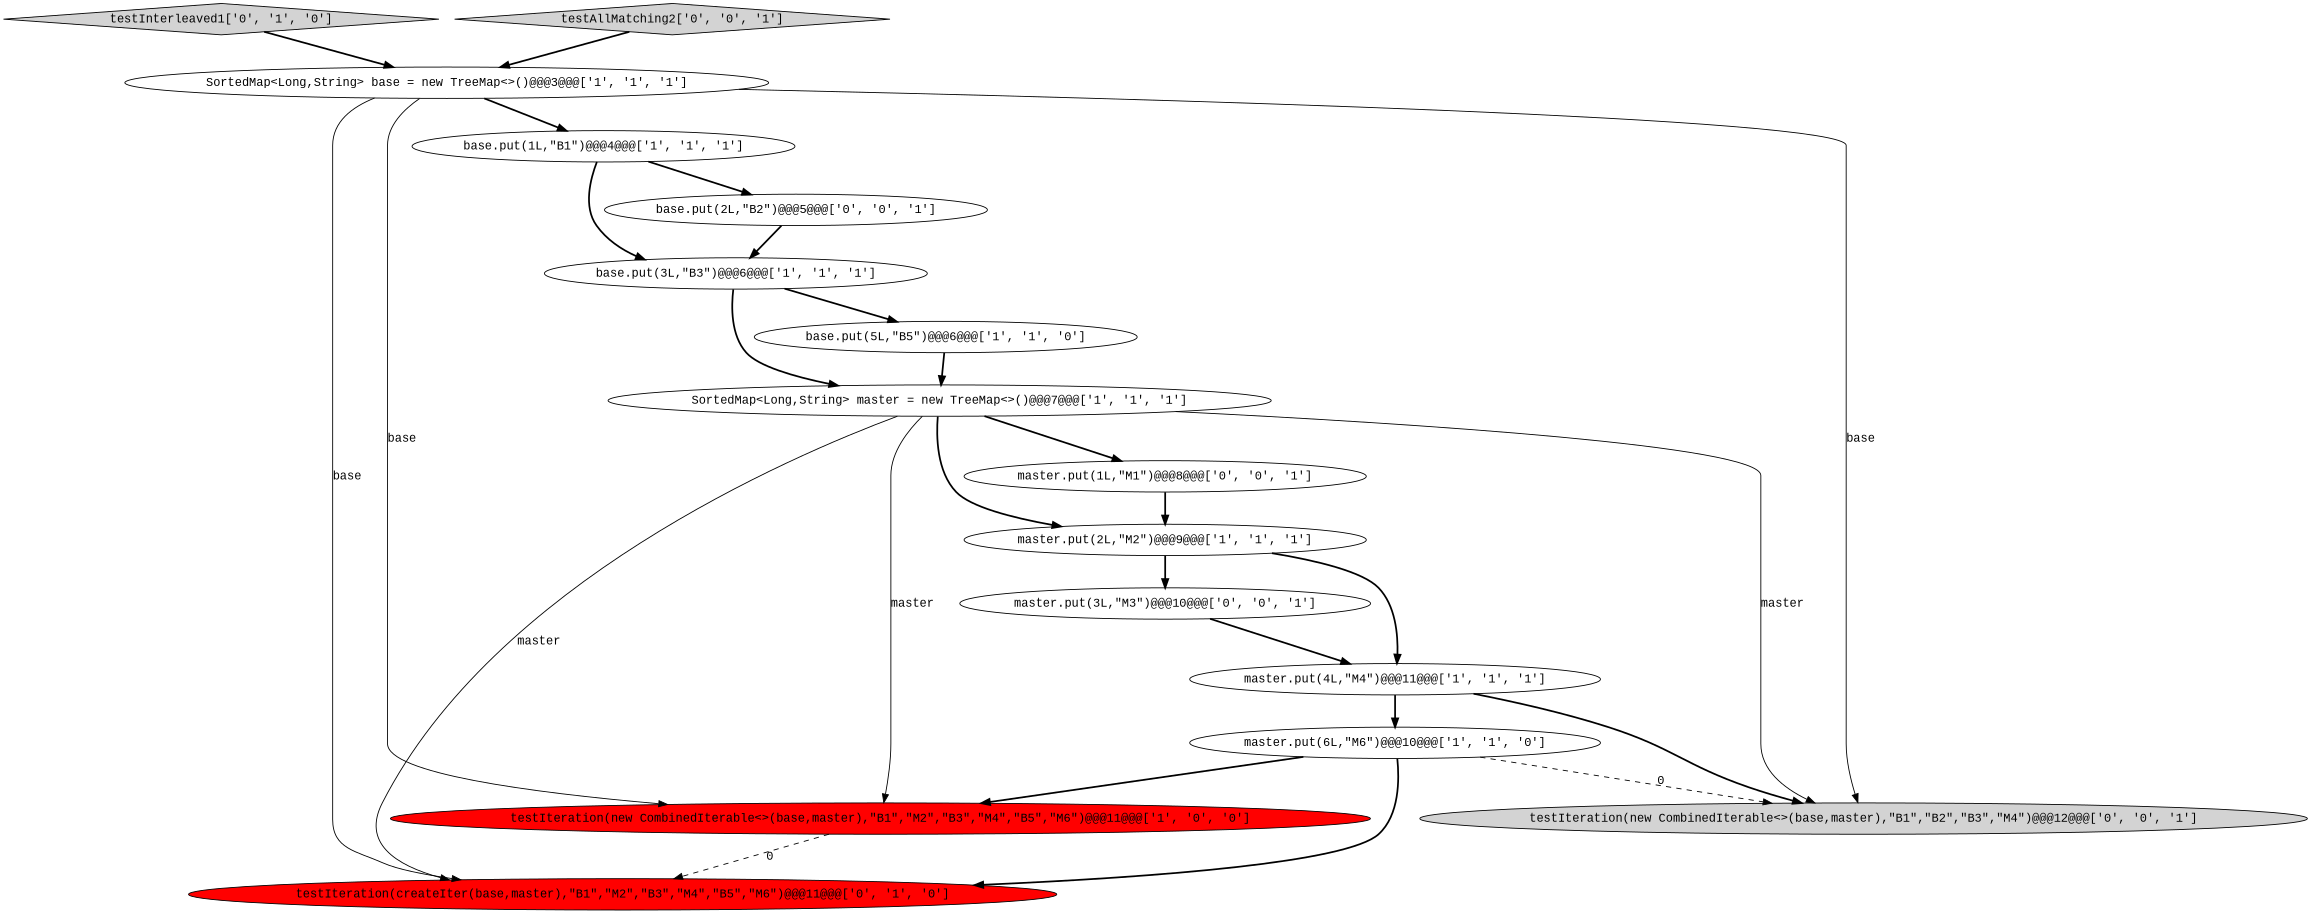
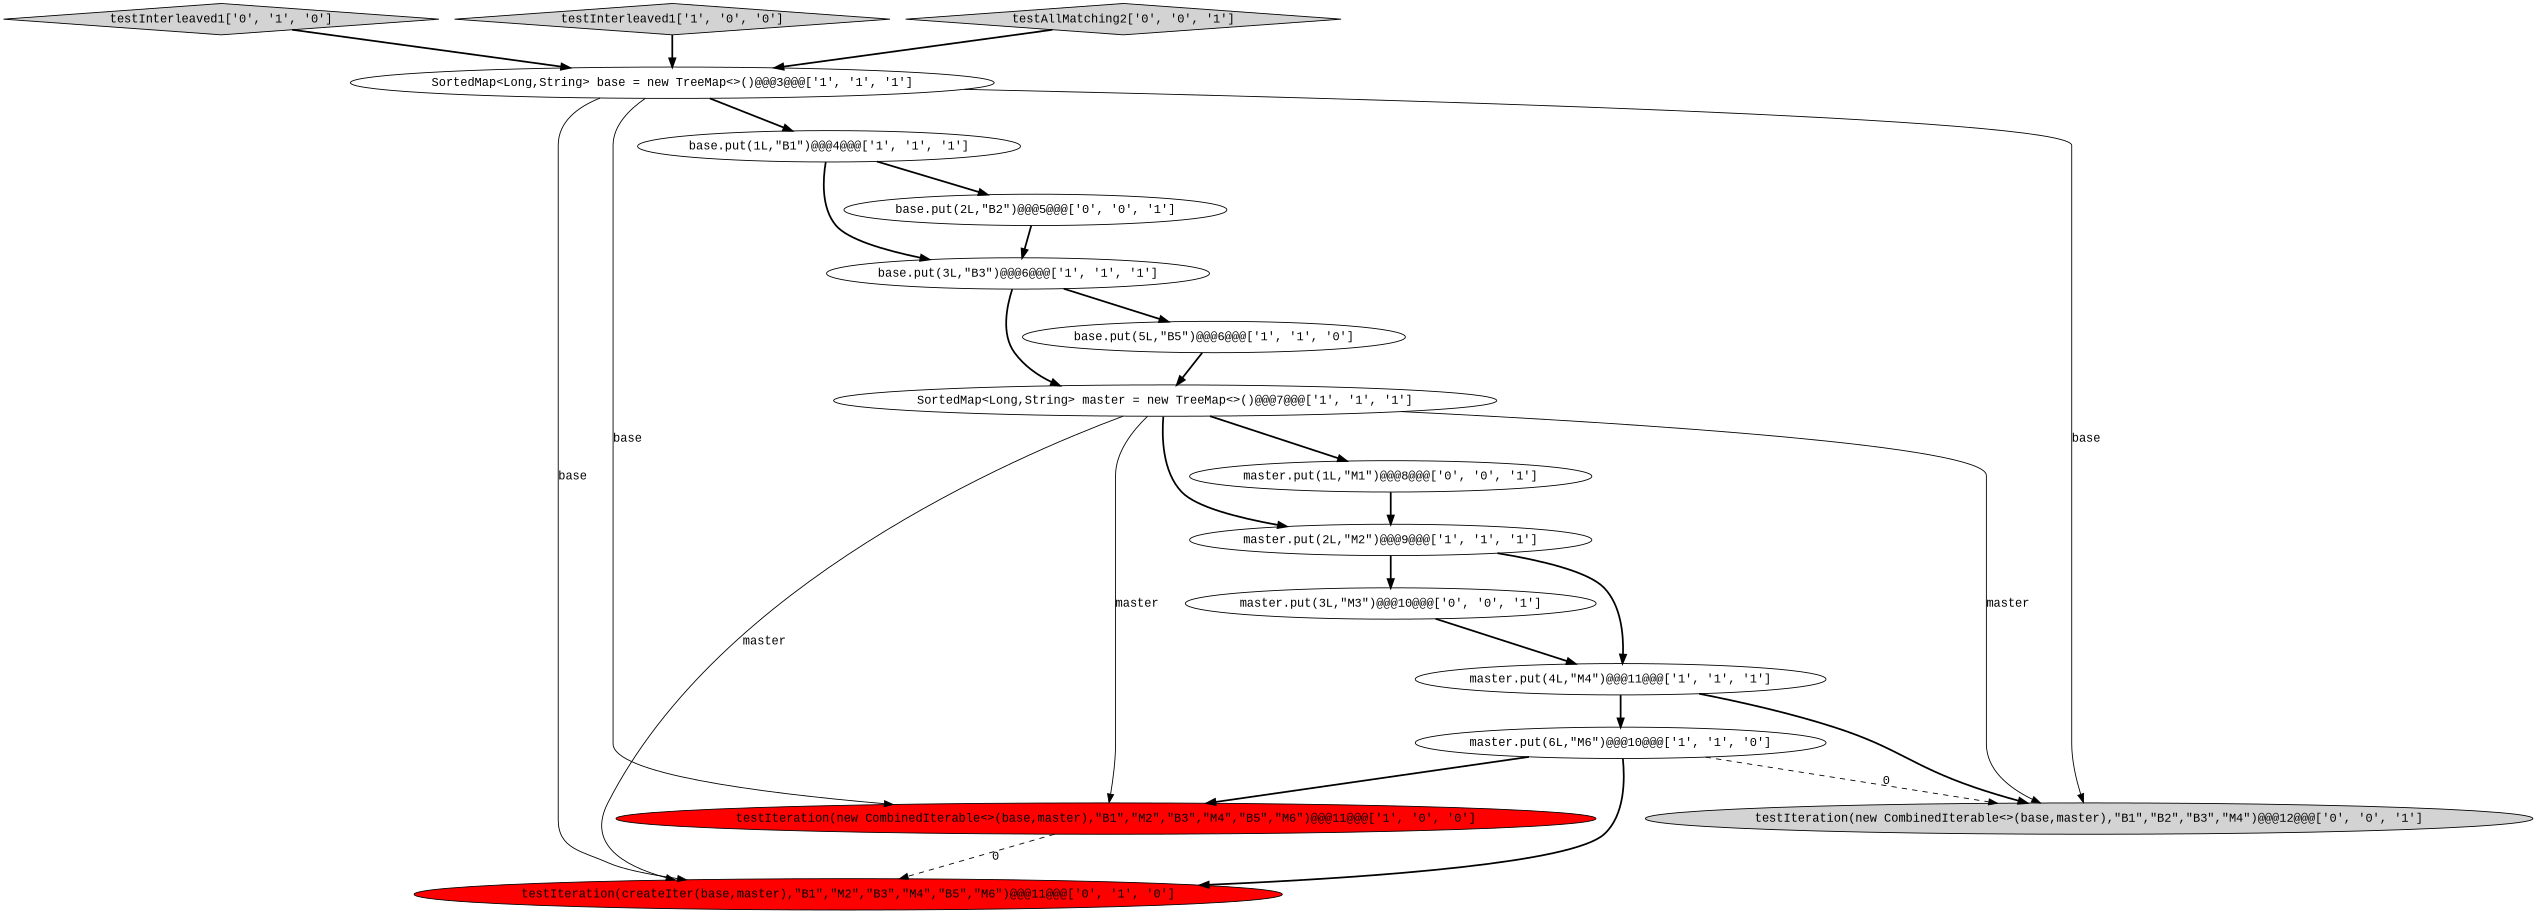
none -> (672, 19)
